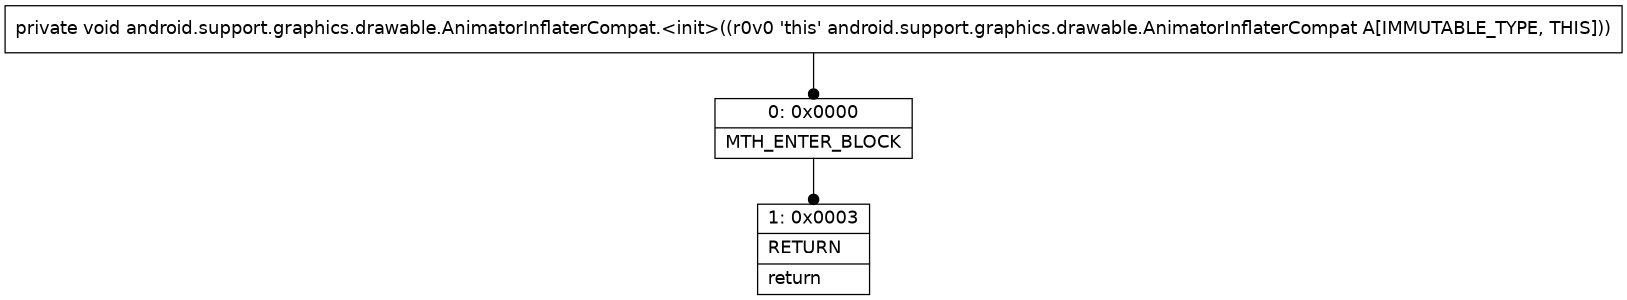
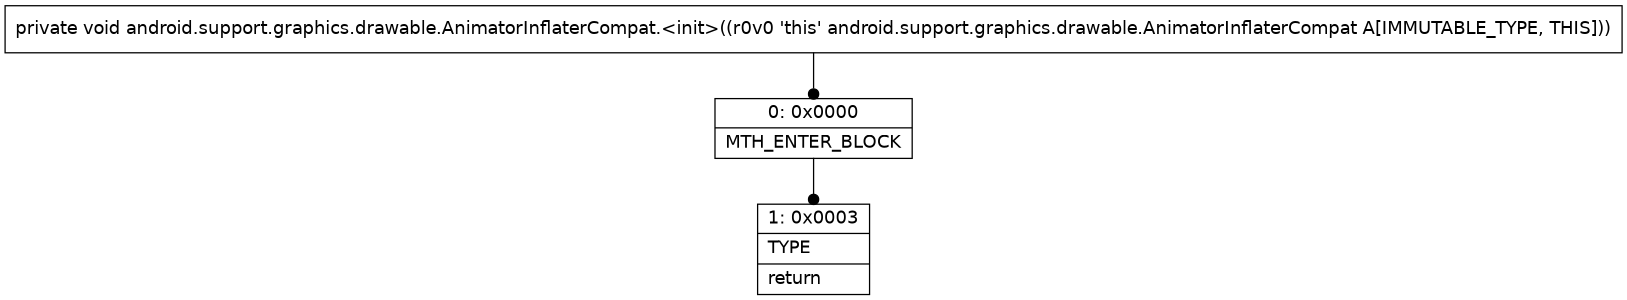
(805, 248) -> (789, 248)
